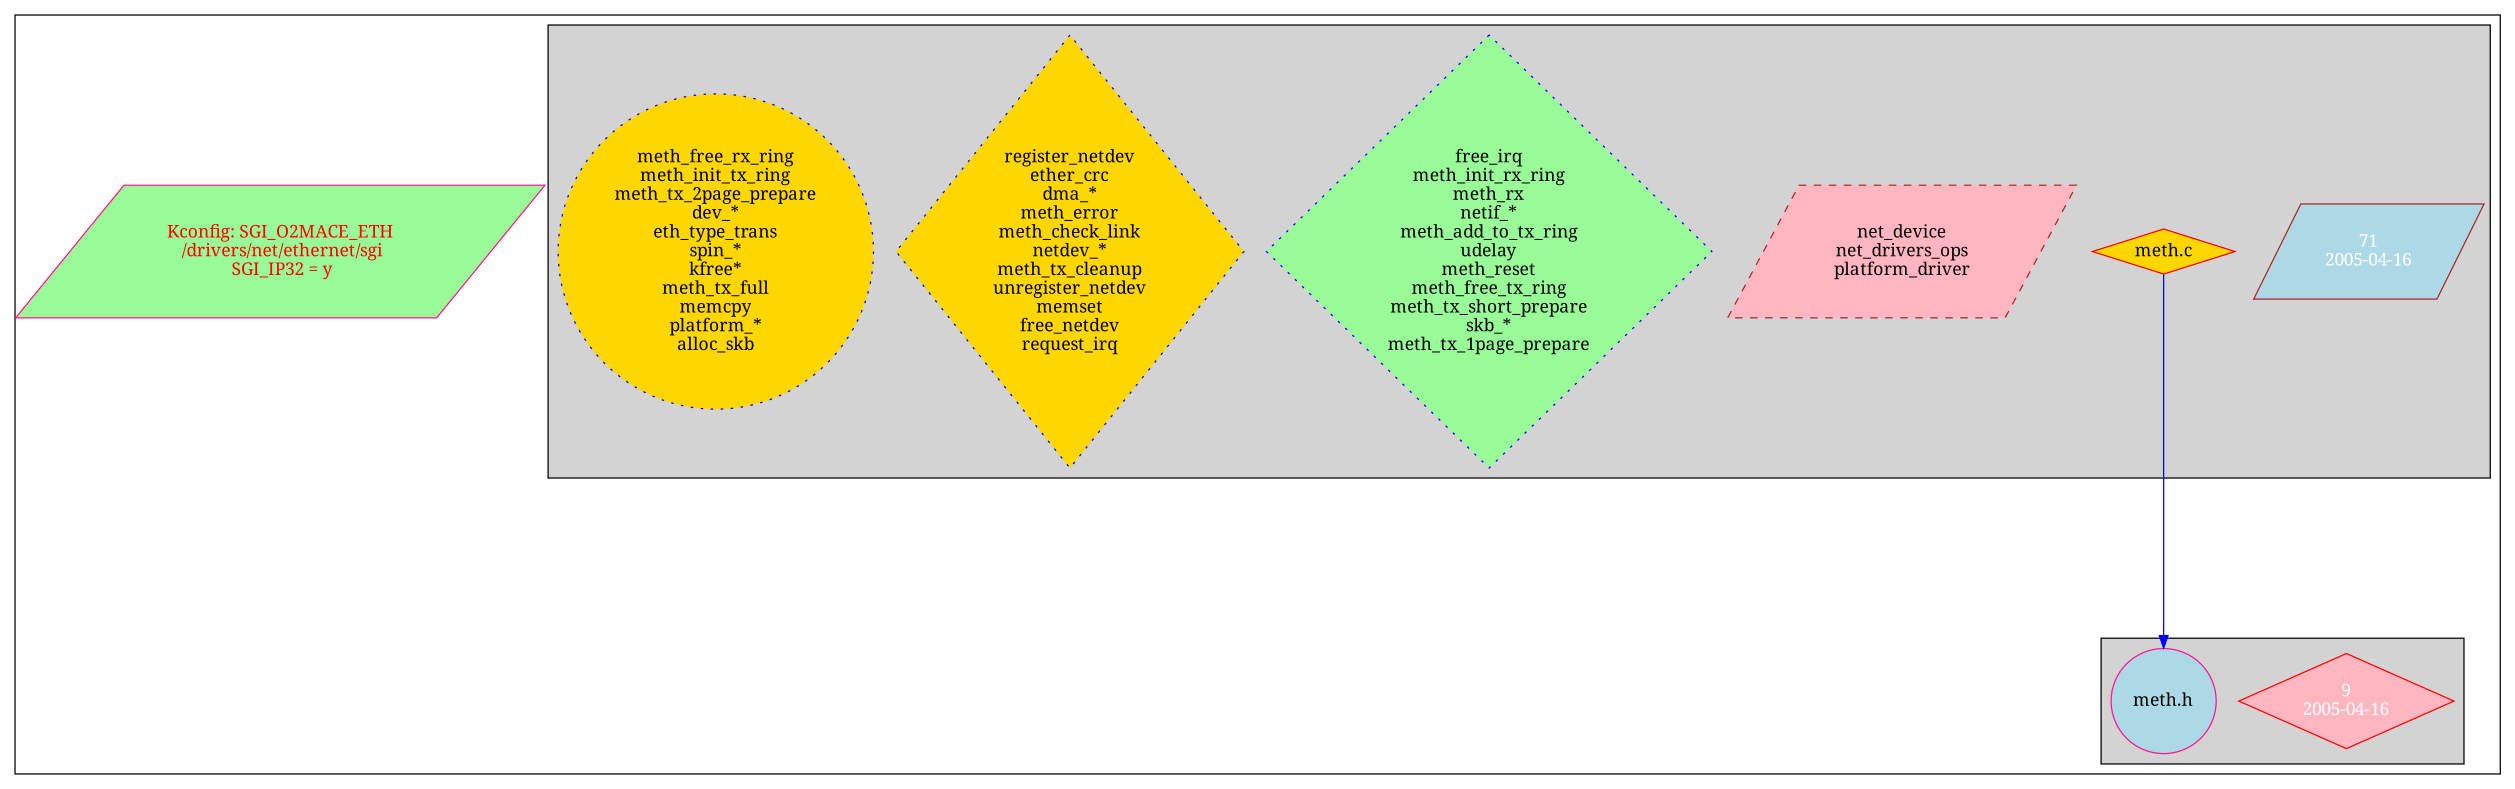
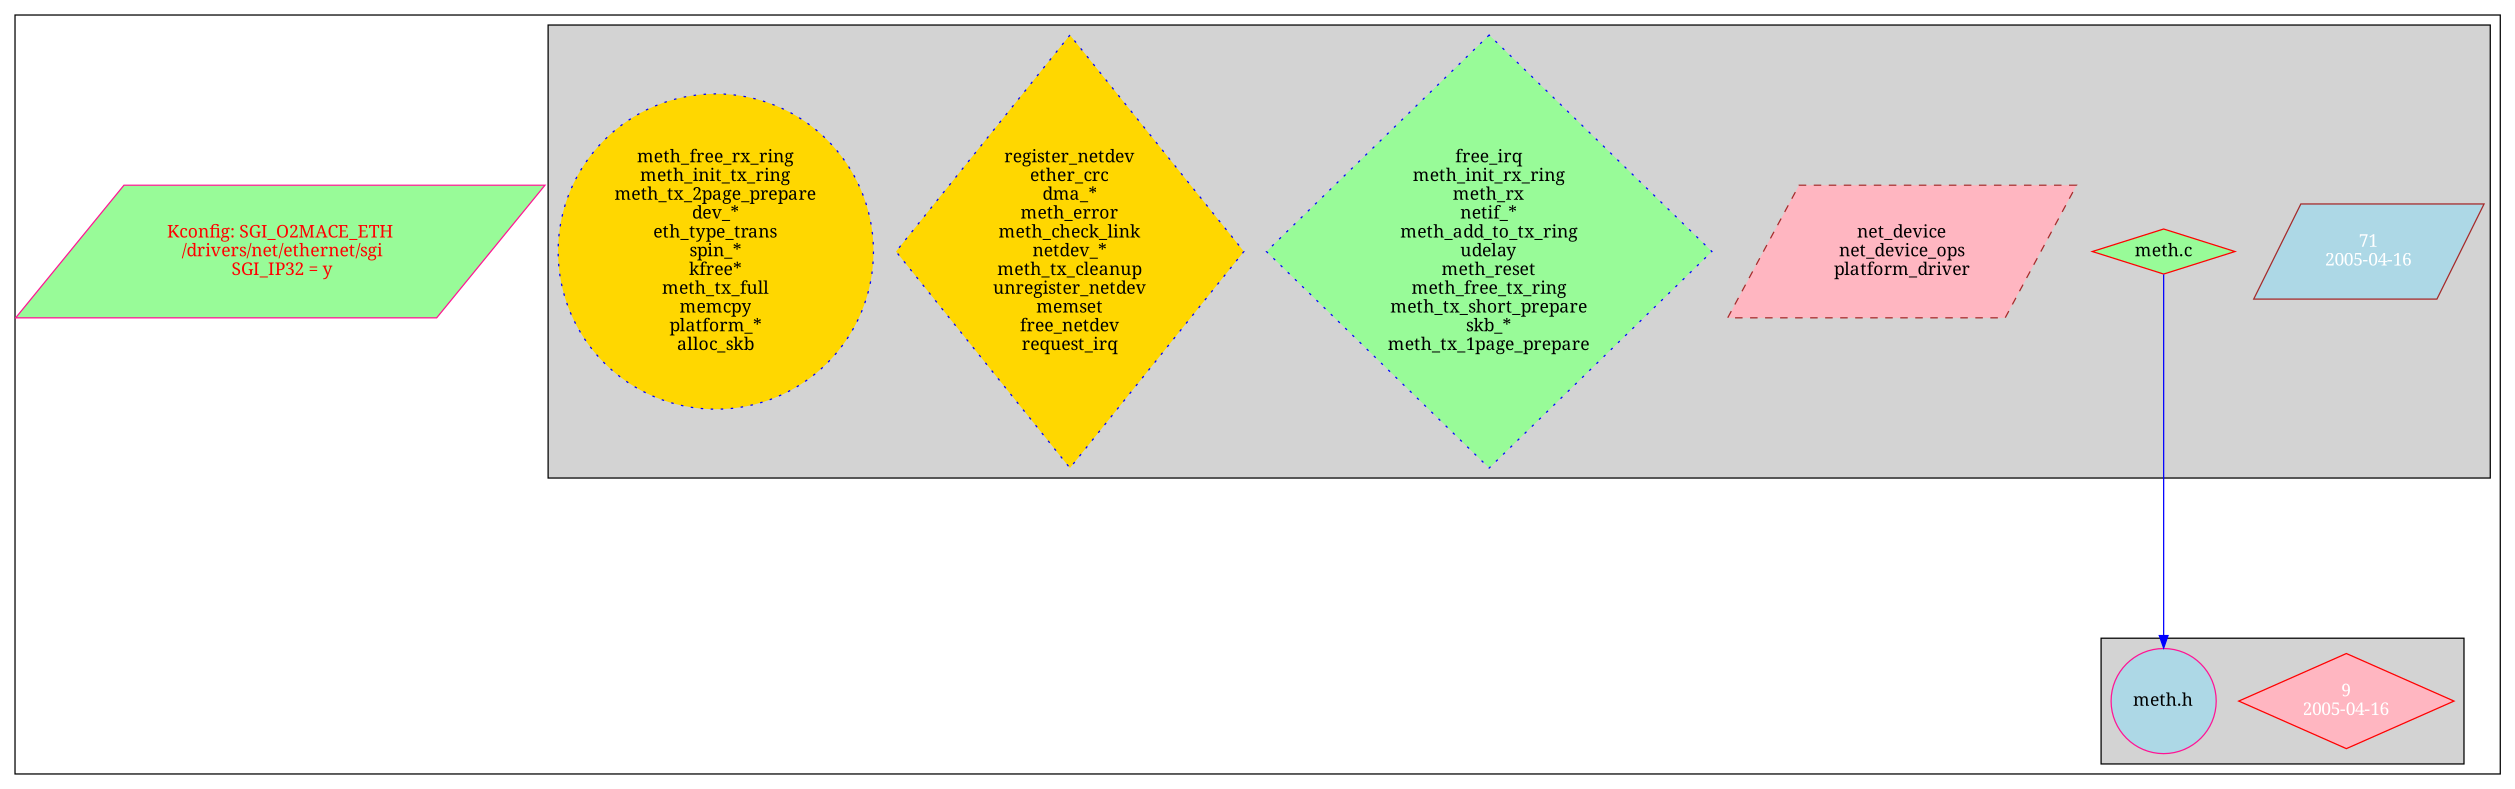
(1902, 252) -> (1902, 252)
(2164, 252) -> (2164, 252)
